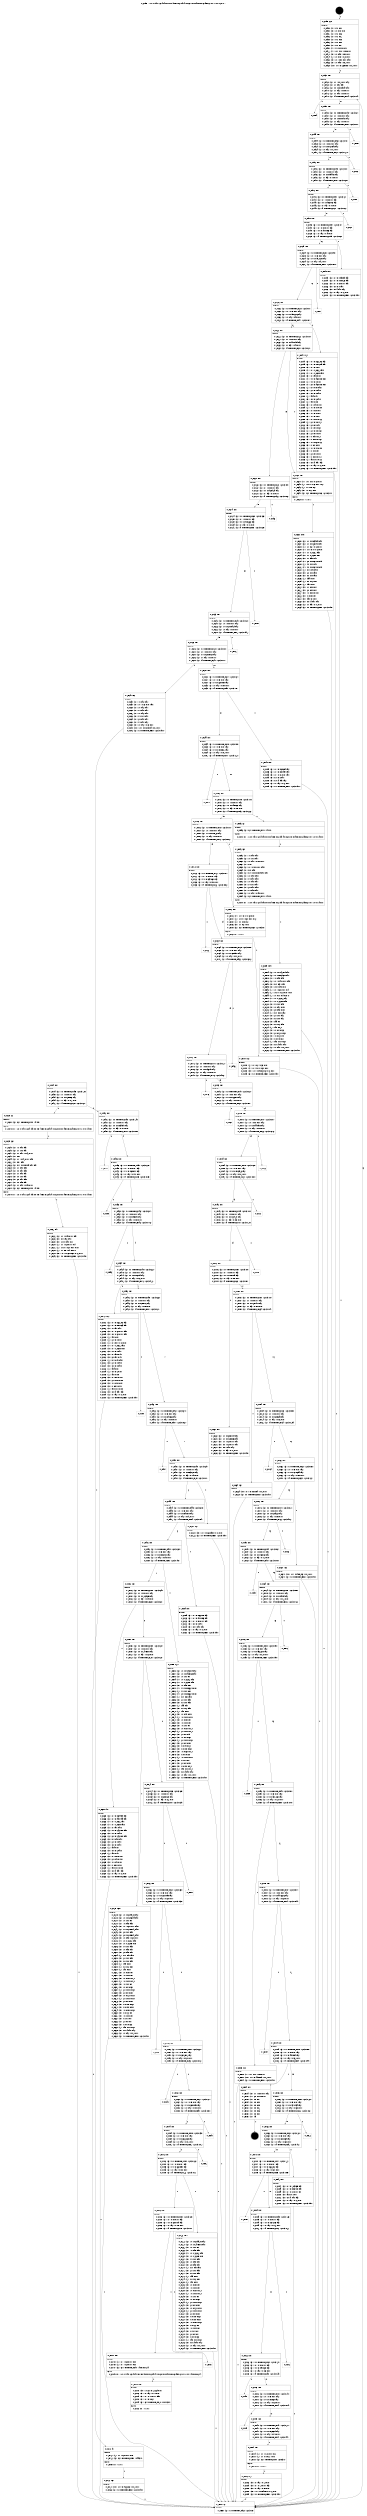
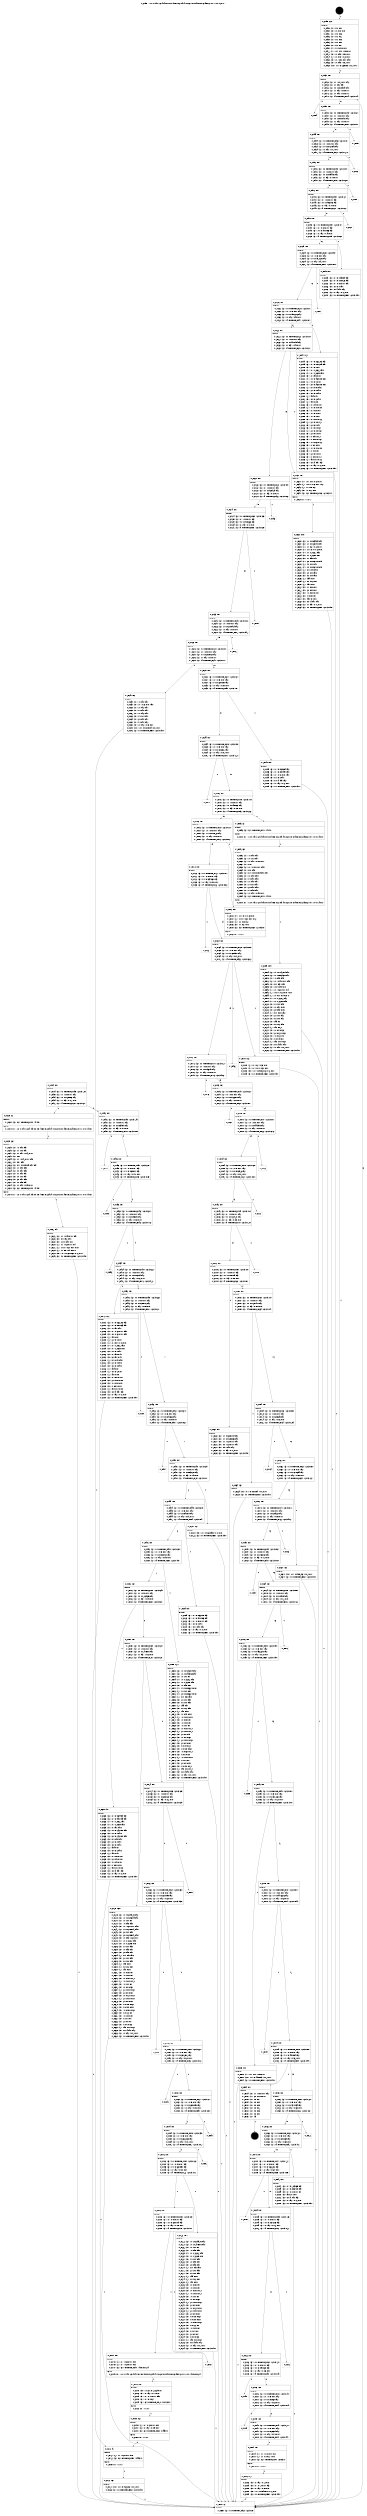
(257, 996) -> (243, 1009)
none -> (149, 2428)
